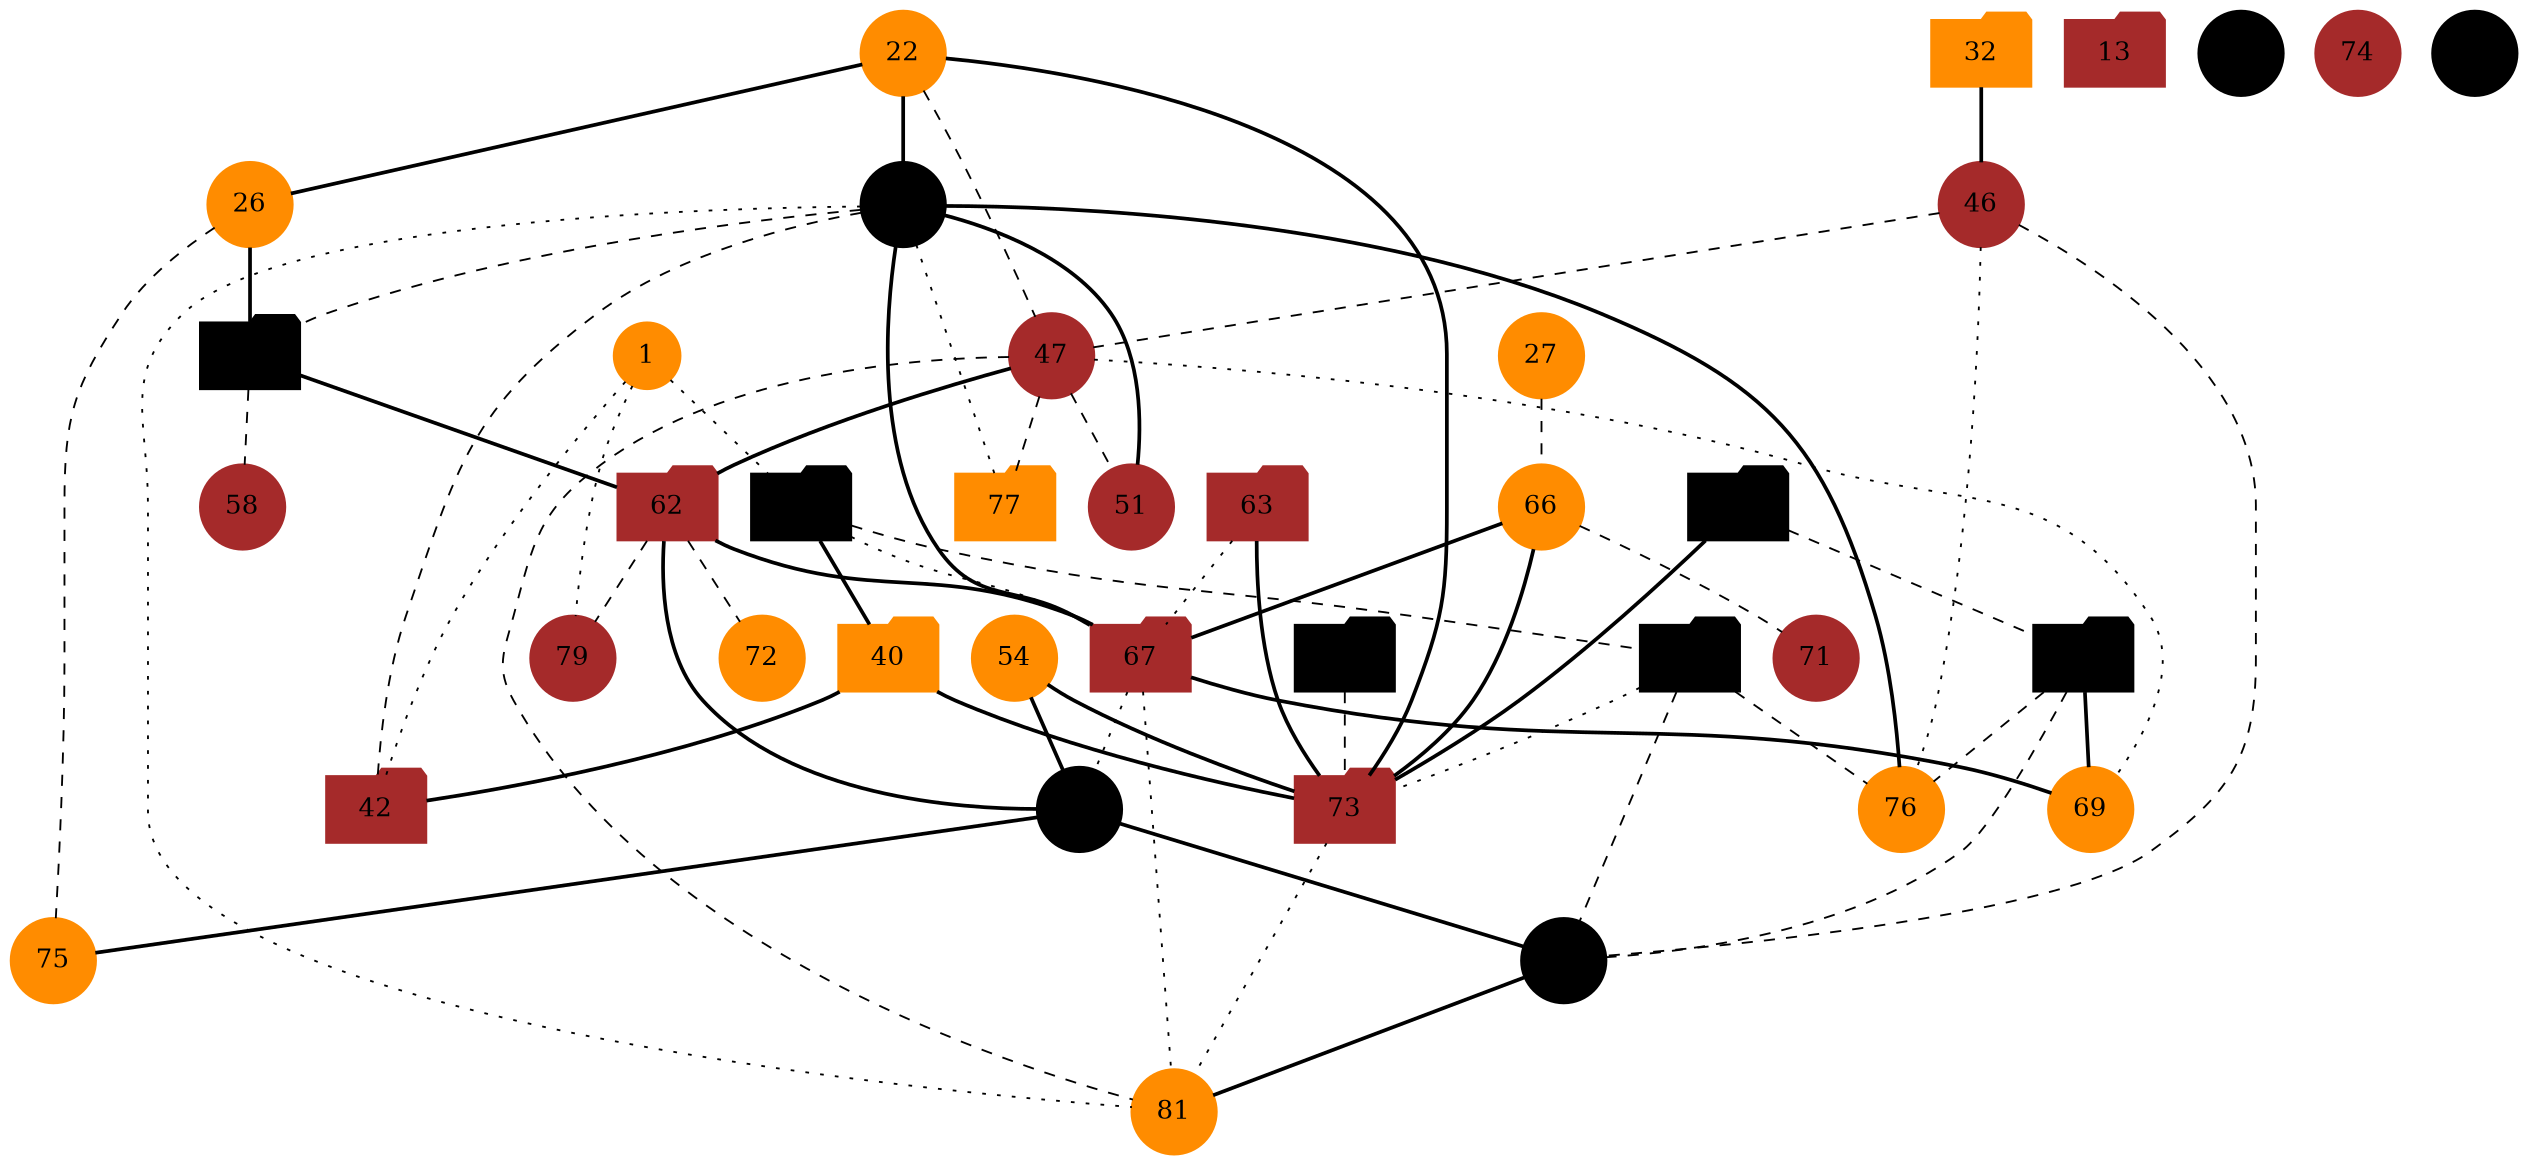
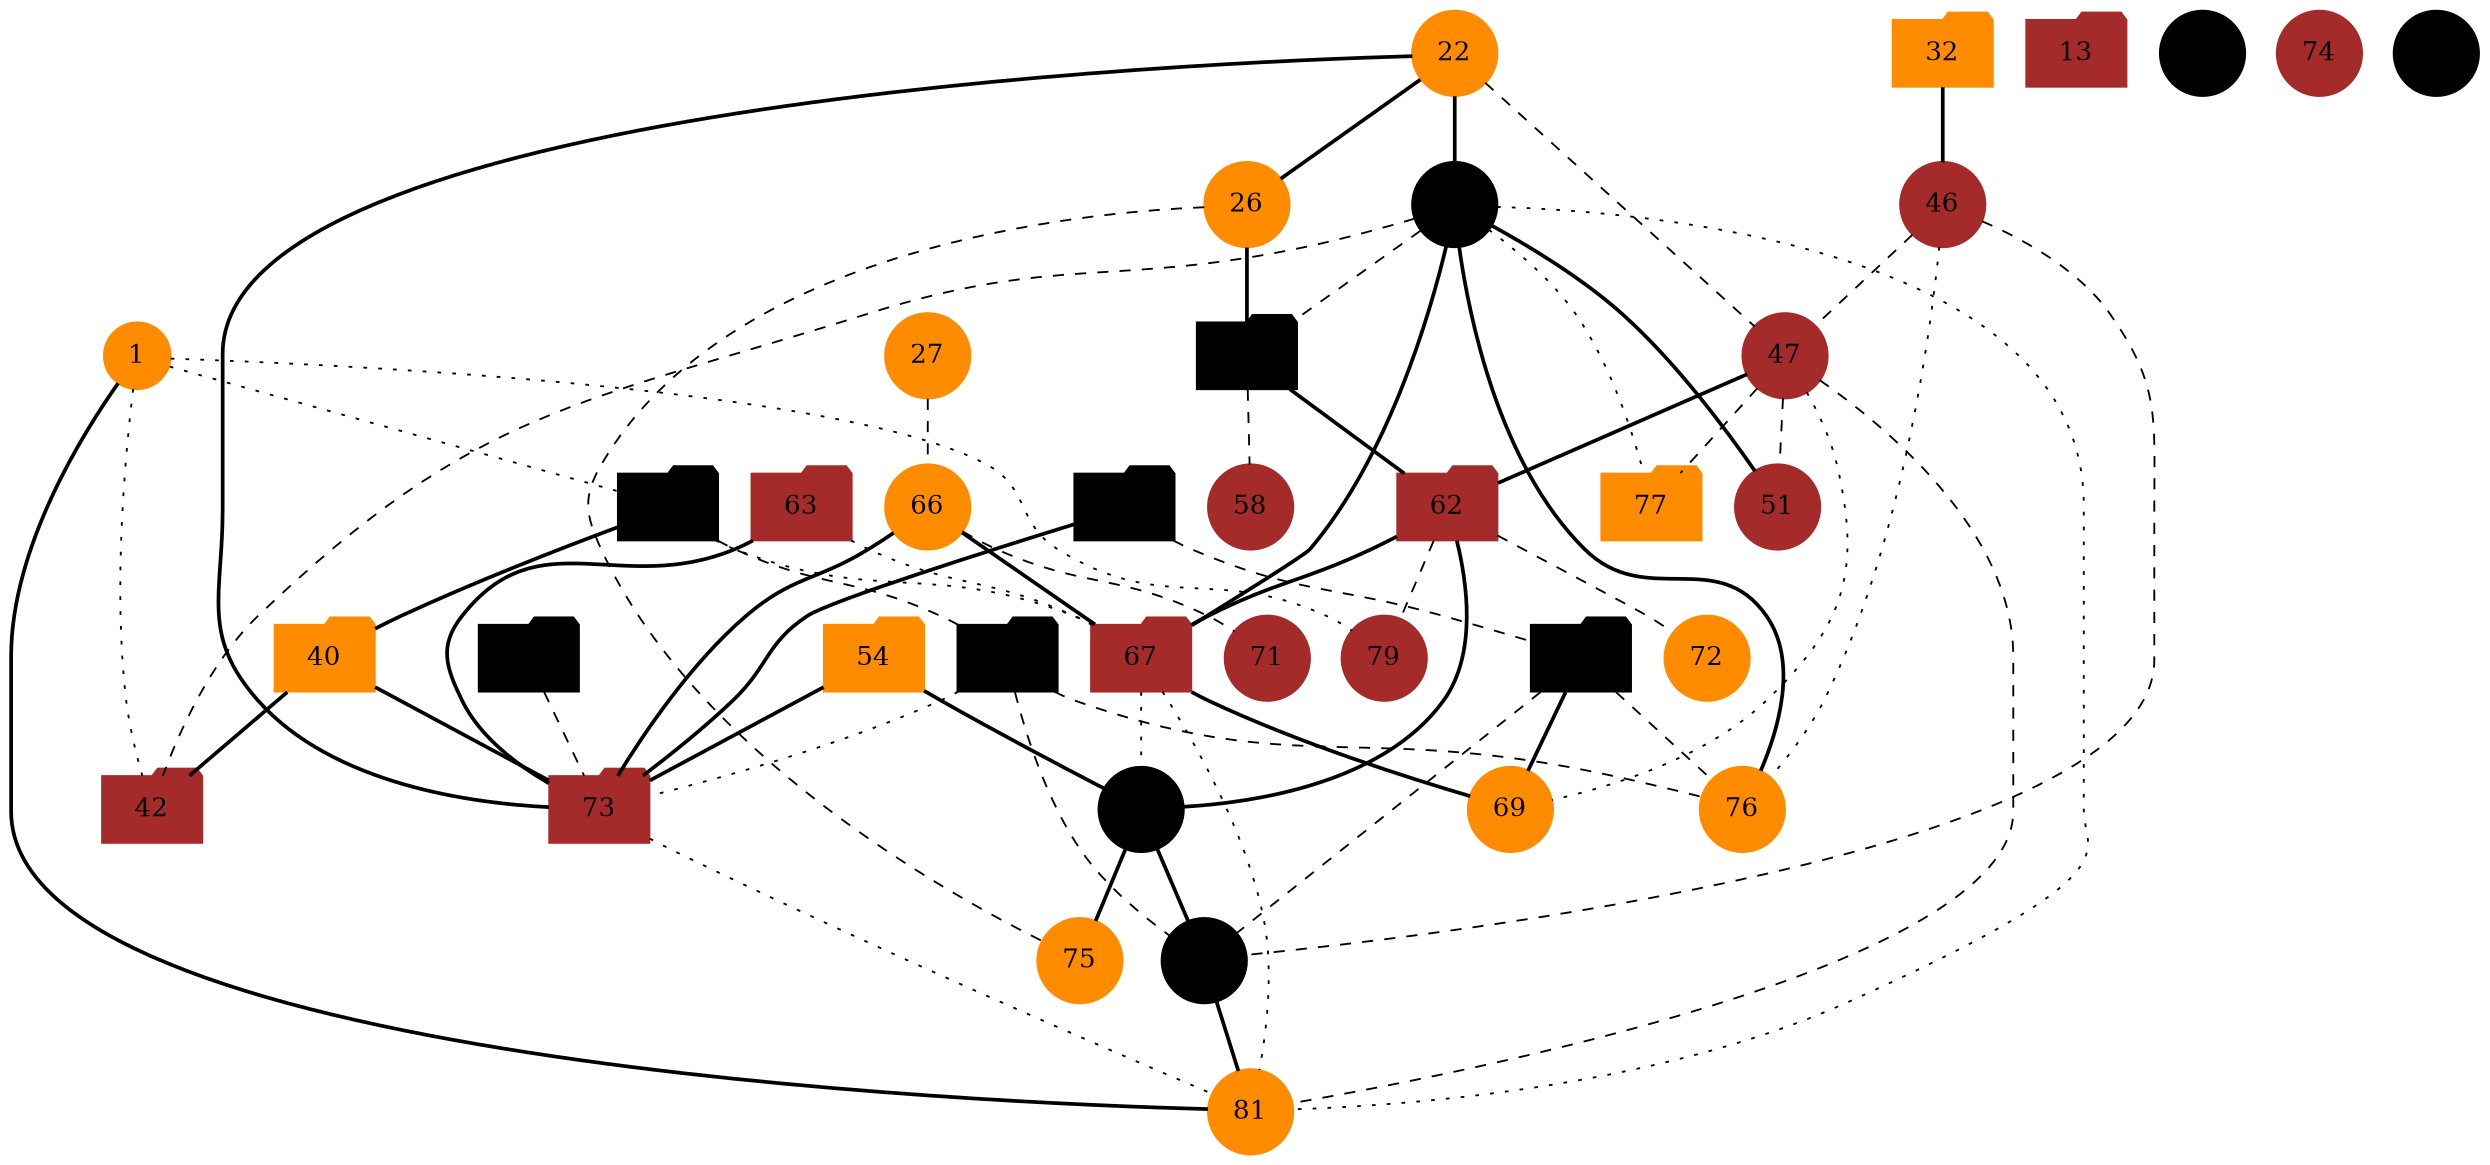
(1015, 658) -> (874, 658)
none -> (347, 1017)
